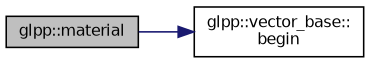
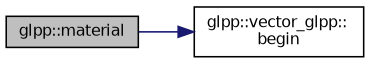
(279, 32) -> (279, 32)
